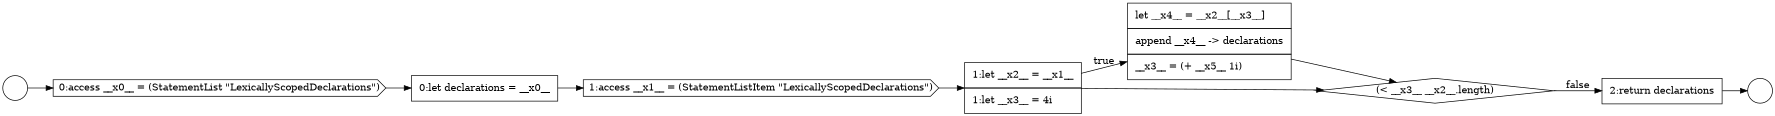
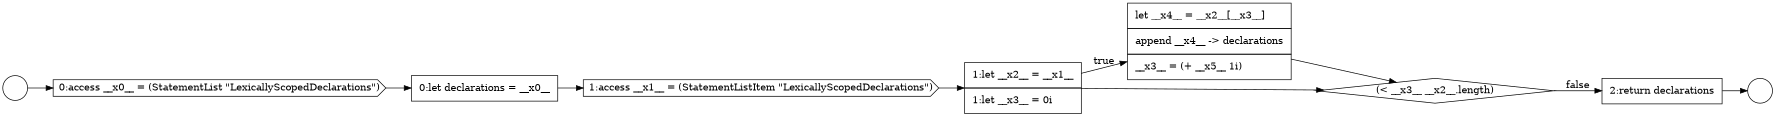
(1012, 100) -> (1012, 100)
